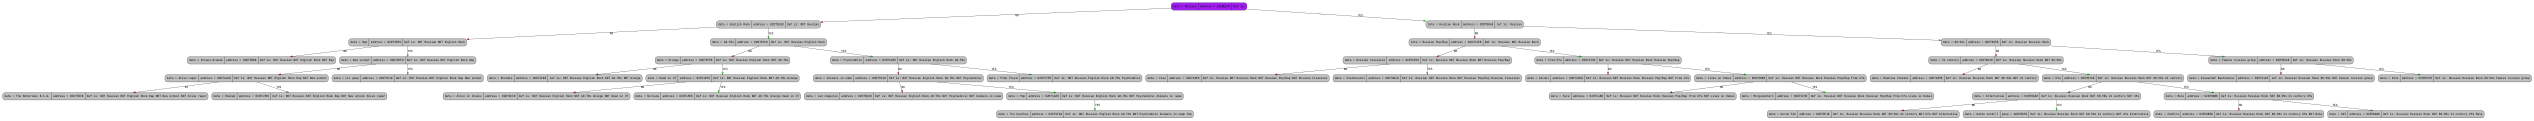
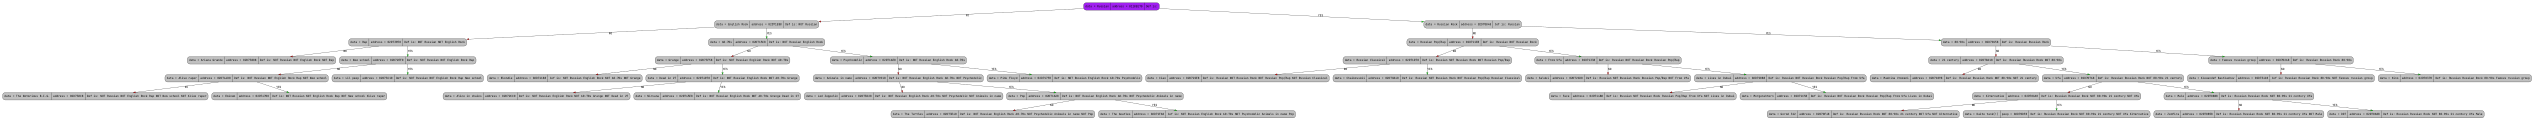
none -> (993, 114)
